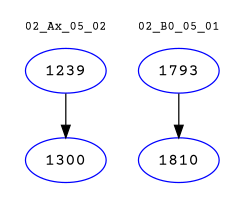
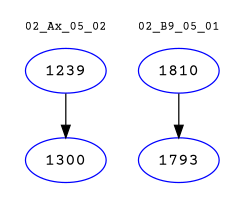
(179, 27) -> (179, 27)
(179, 109) -> (179, 109)
